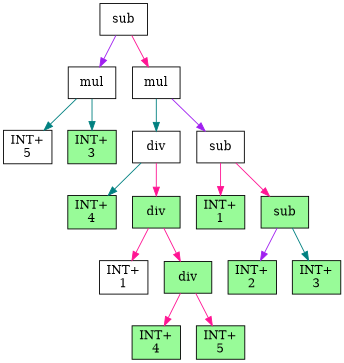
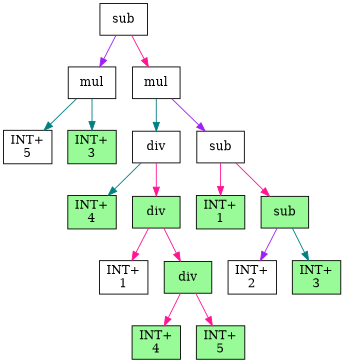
(252, 277) -> (252, 277)
